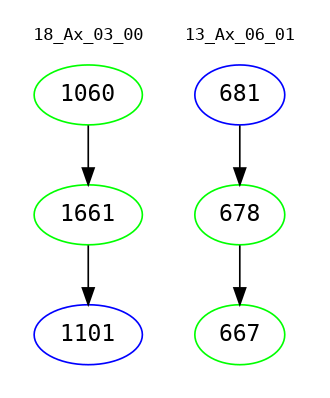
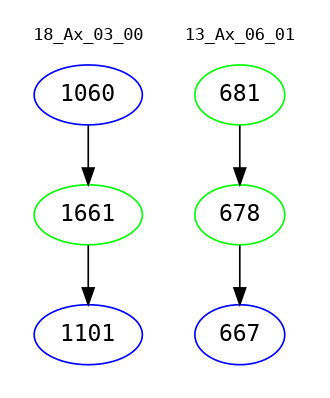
(88, 95) -> (88, 95)
(240, 95) -> (240, 95)
(240, 335) -> (240, 335)
